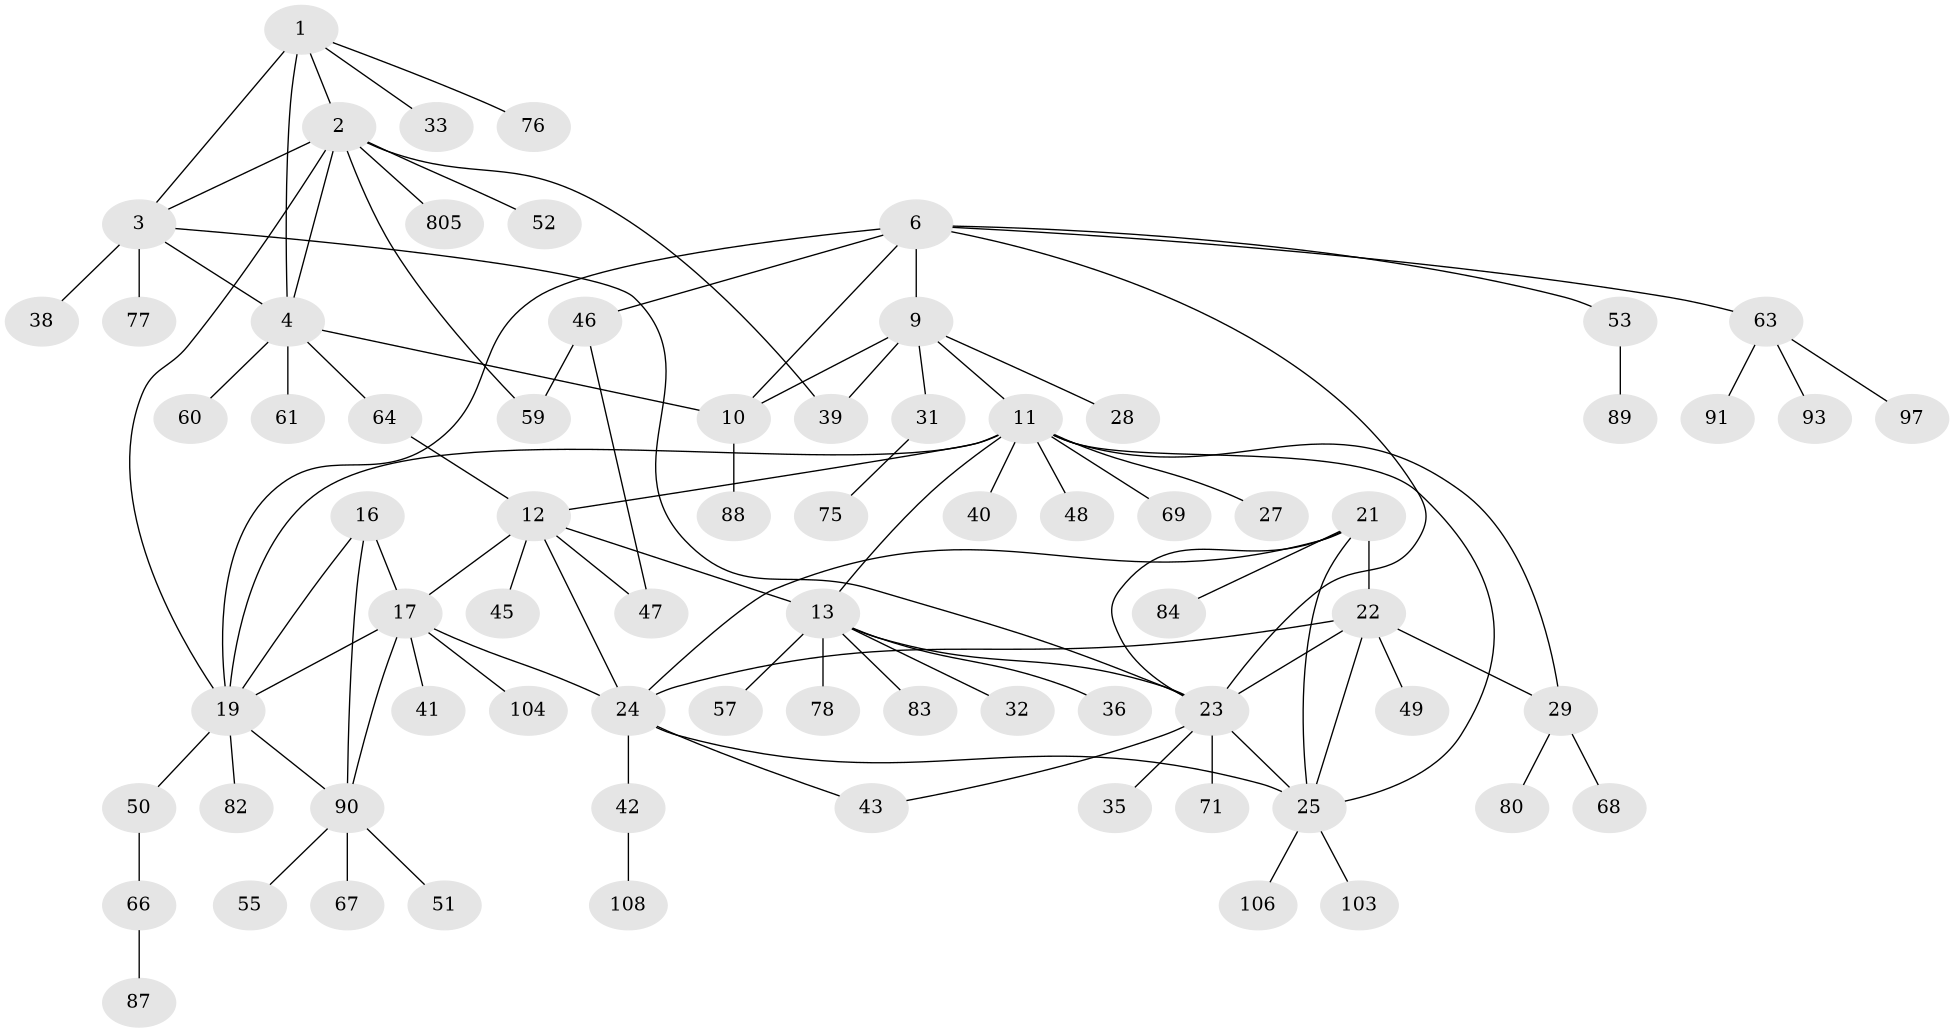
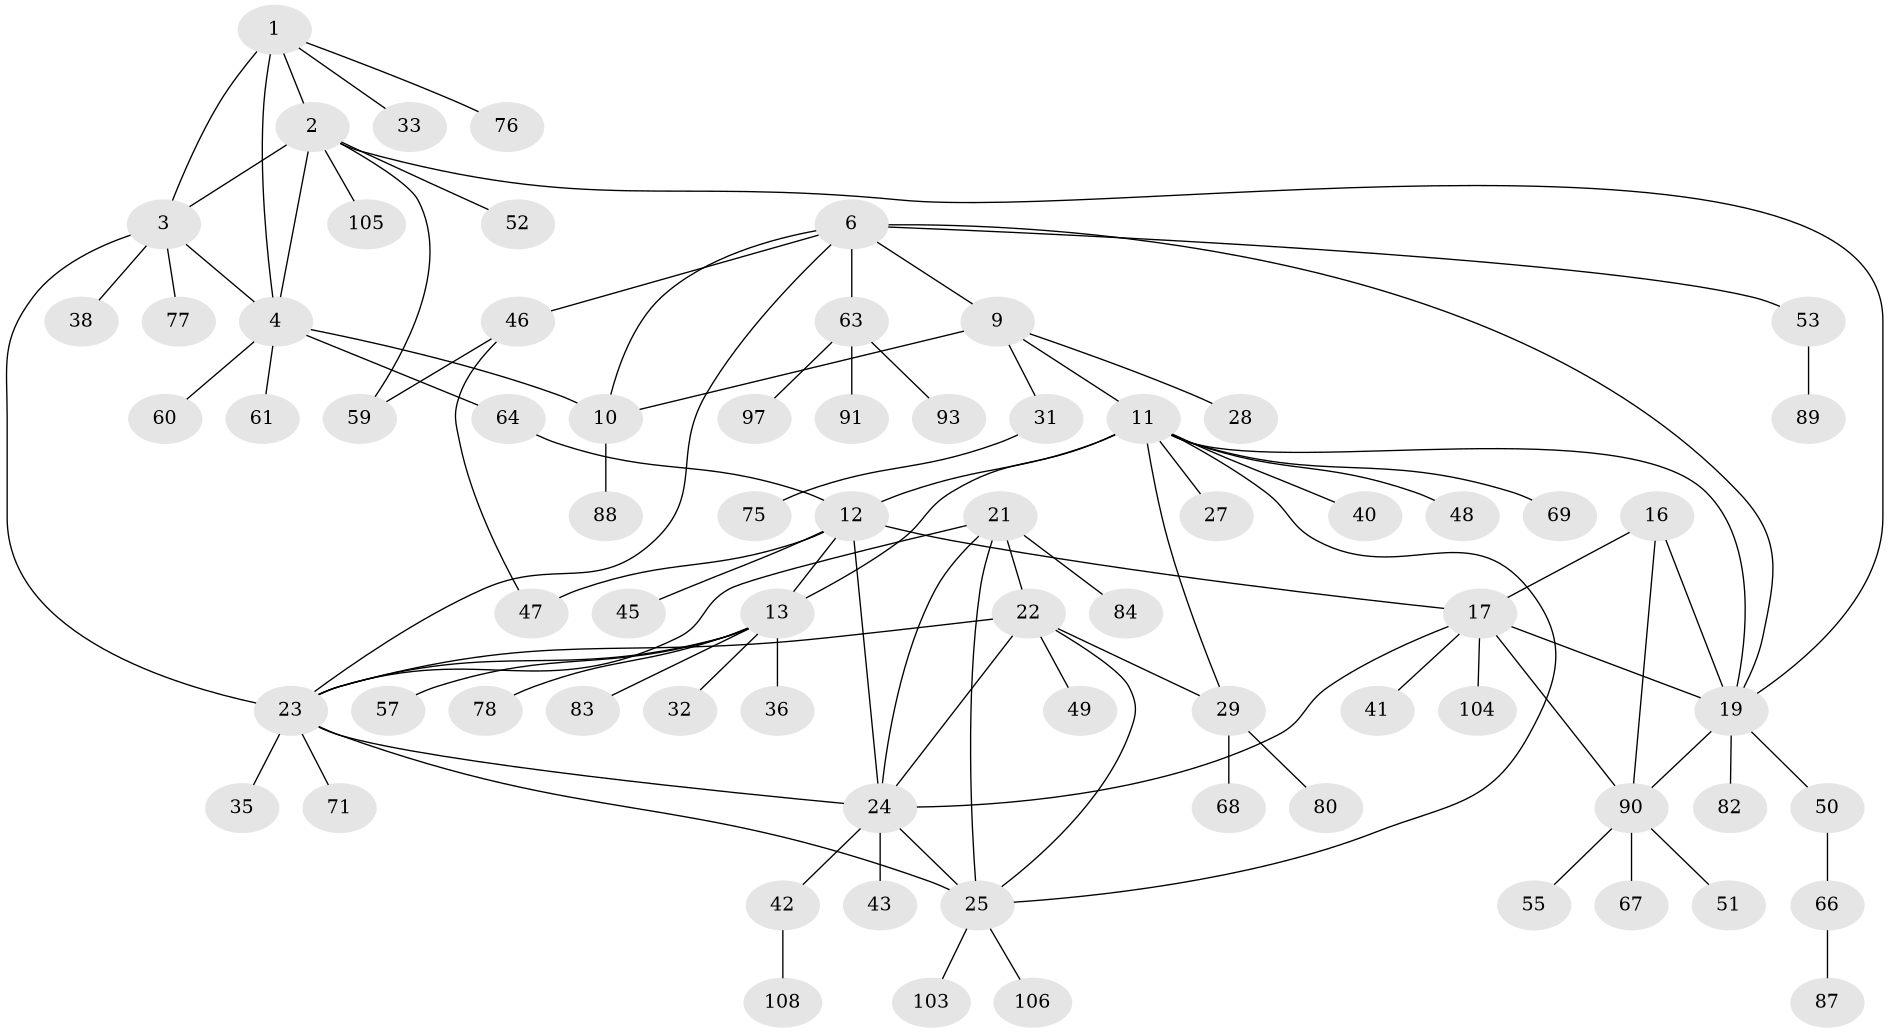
(445, 224) -> (367, 224)
(831, 419) -> none
(1047, 770) -> (580, 775)
